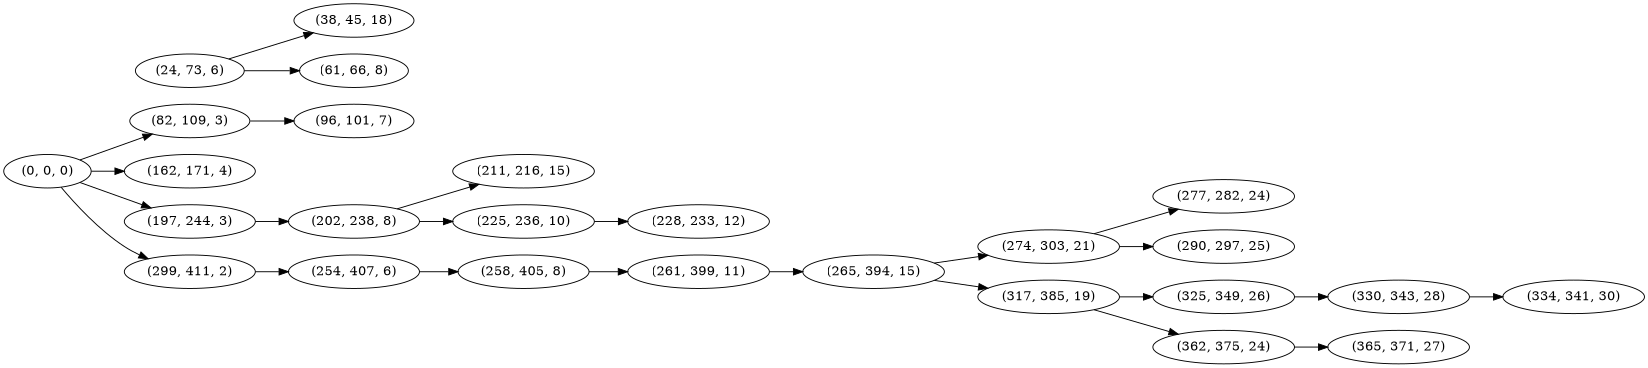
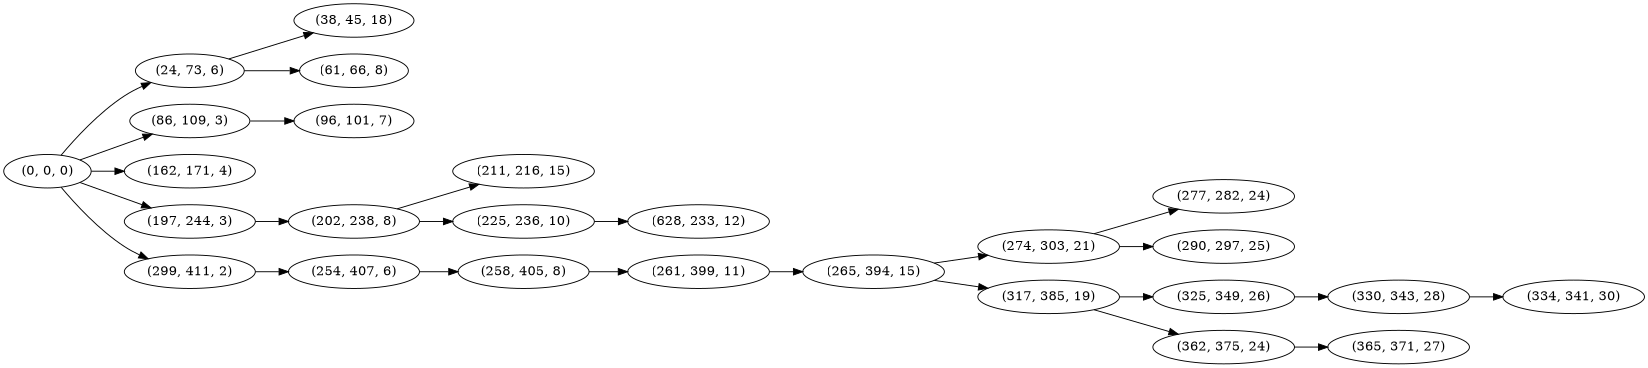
none -> (98, 117)
(190, 121) -> (190, 121)
(699, 221) -> (699, 221)
